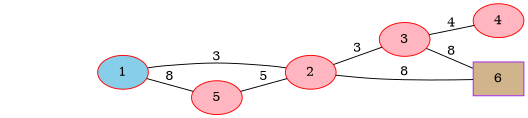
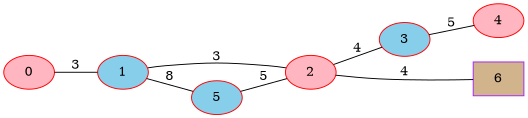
(452, 23) -> (452, 23)
(405, 39) -> (405, 39)
(358, 48) -> (358, 48)
(450, 58) -> none
none -> (29, 72)
(405, 72) -> (405, 72)
(217, 98) -> (217, 98)
